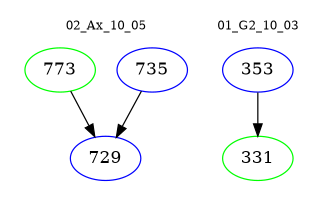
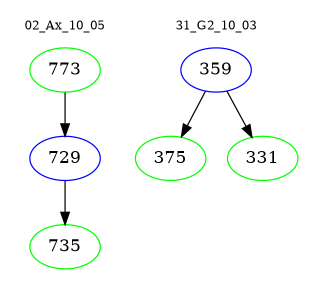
(258, 26) -> (217, 26)
(152, 70) -> (65, 247)
(258, 70) -> (216, 70)
(132, 109) -> (65, 197)
none -> (171, 158)
